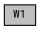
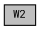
(20, 15) -> (20, 15)
